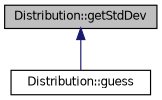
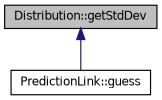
(81, 83) -> (81, 83)
